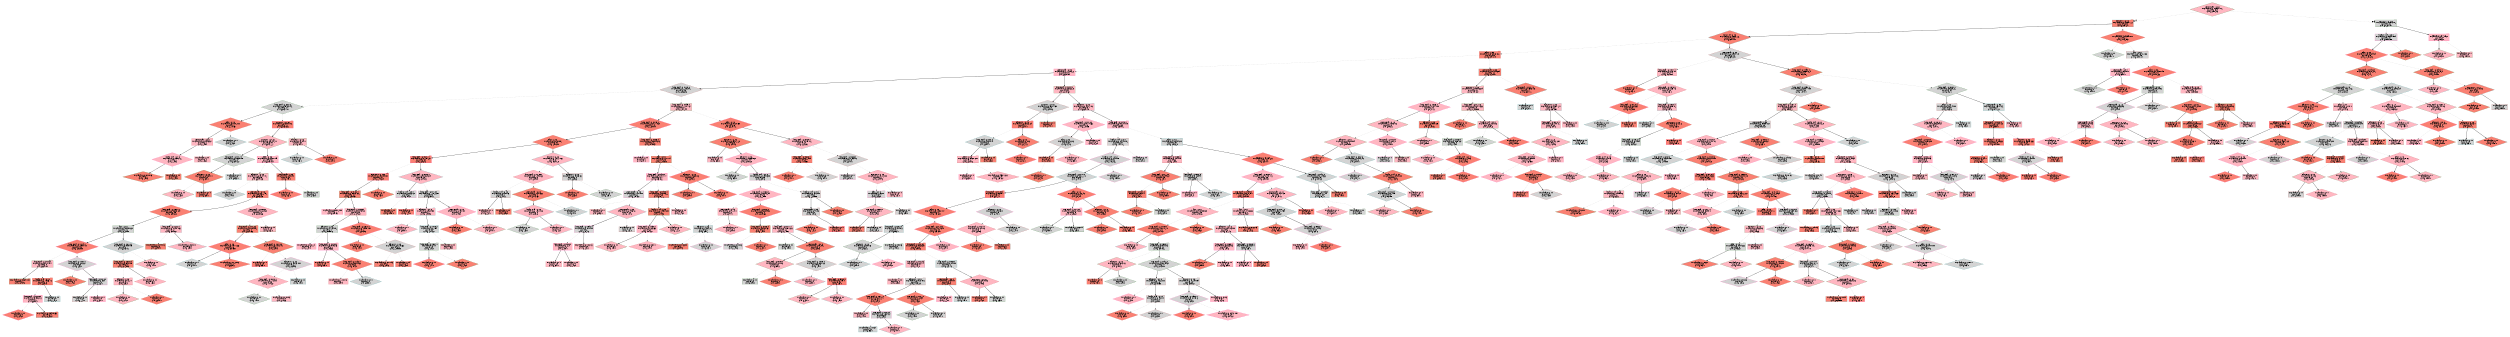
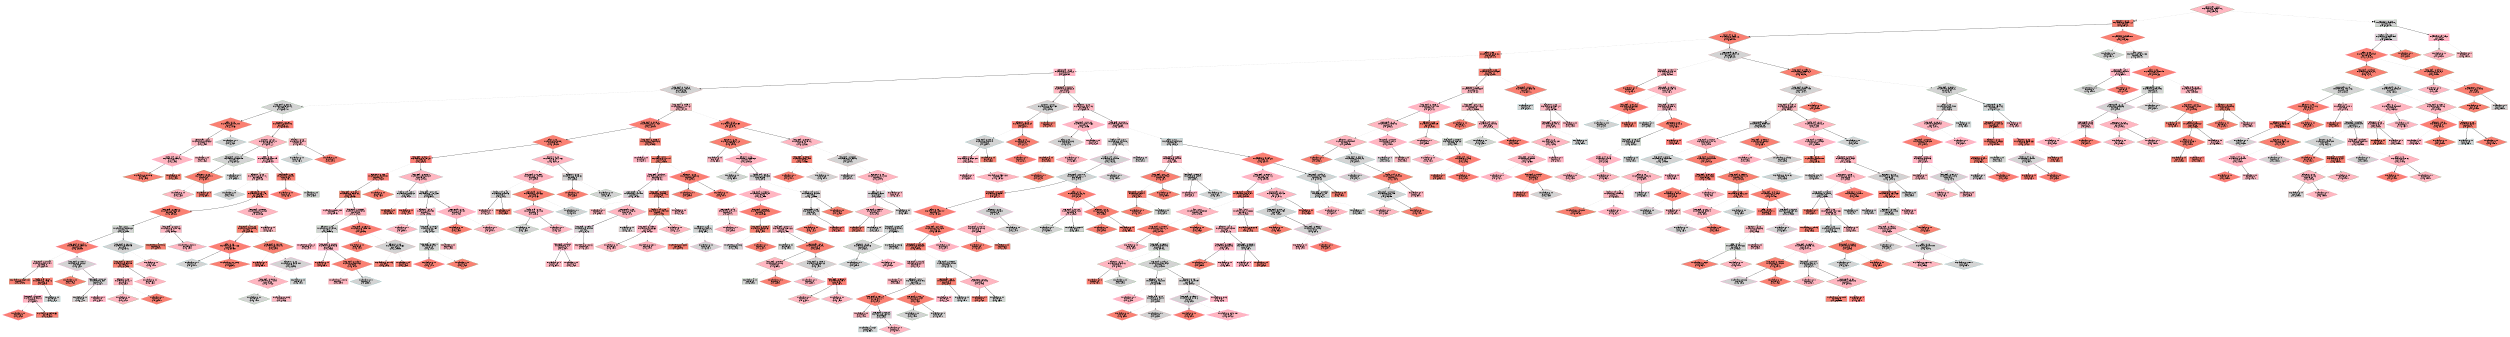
(2334, 125) -> (2334, 125)
(1055, 151) -> (1055, 151)
(2183, 152) -> (2183, 152)
(890, 203) -> (890, 203)
